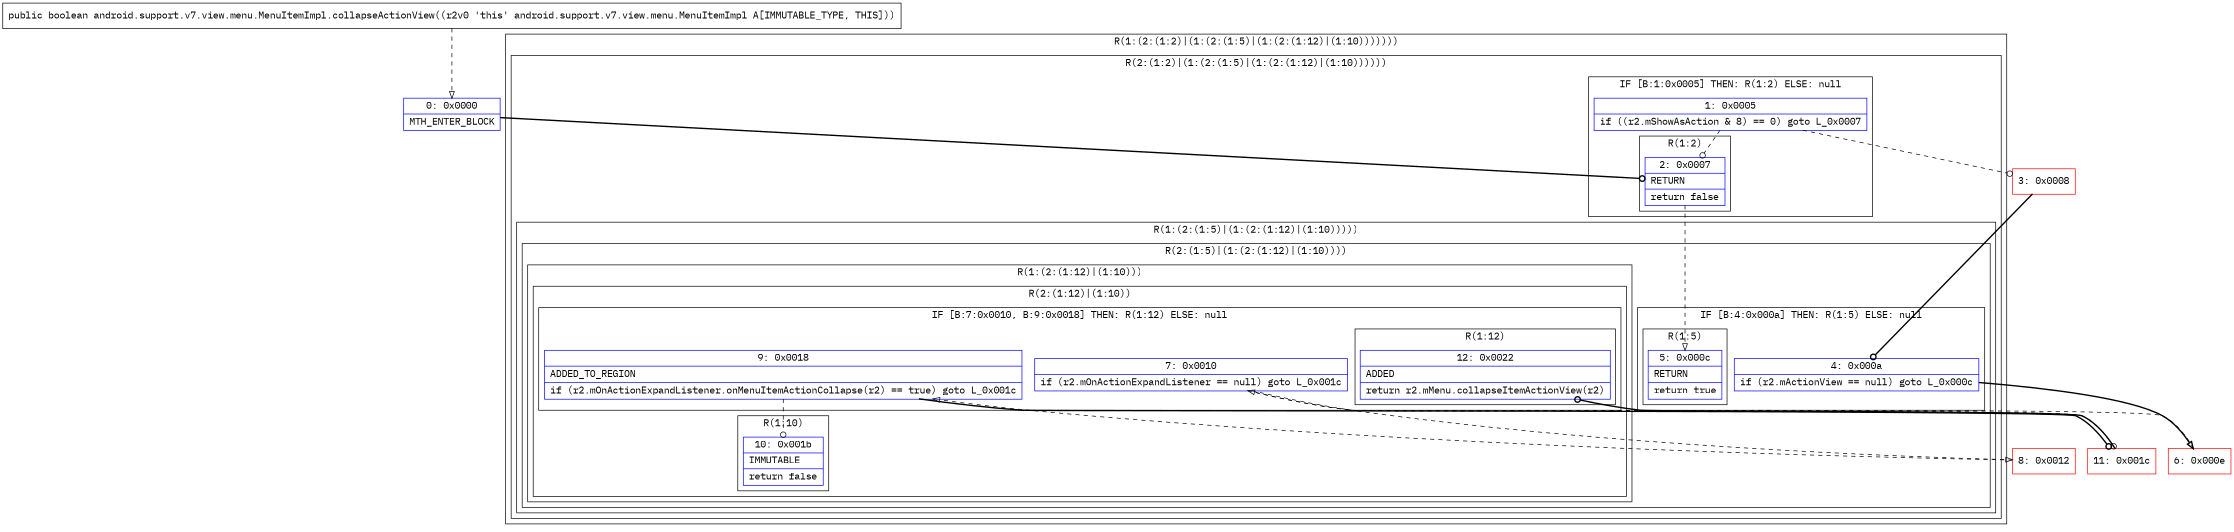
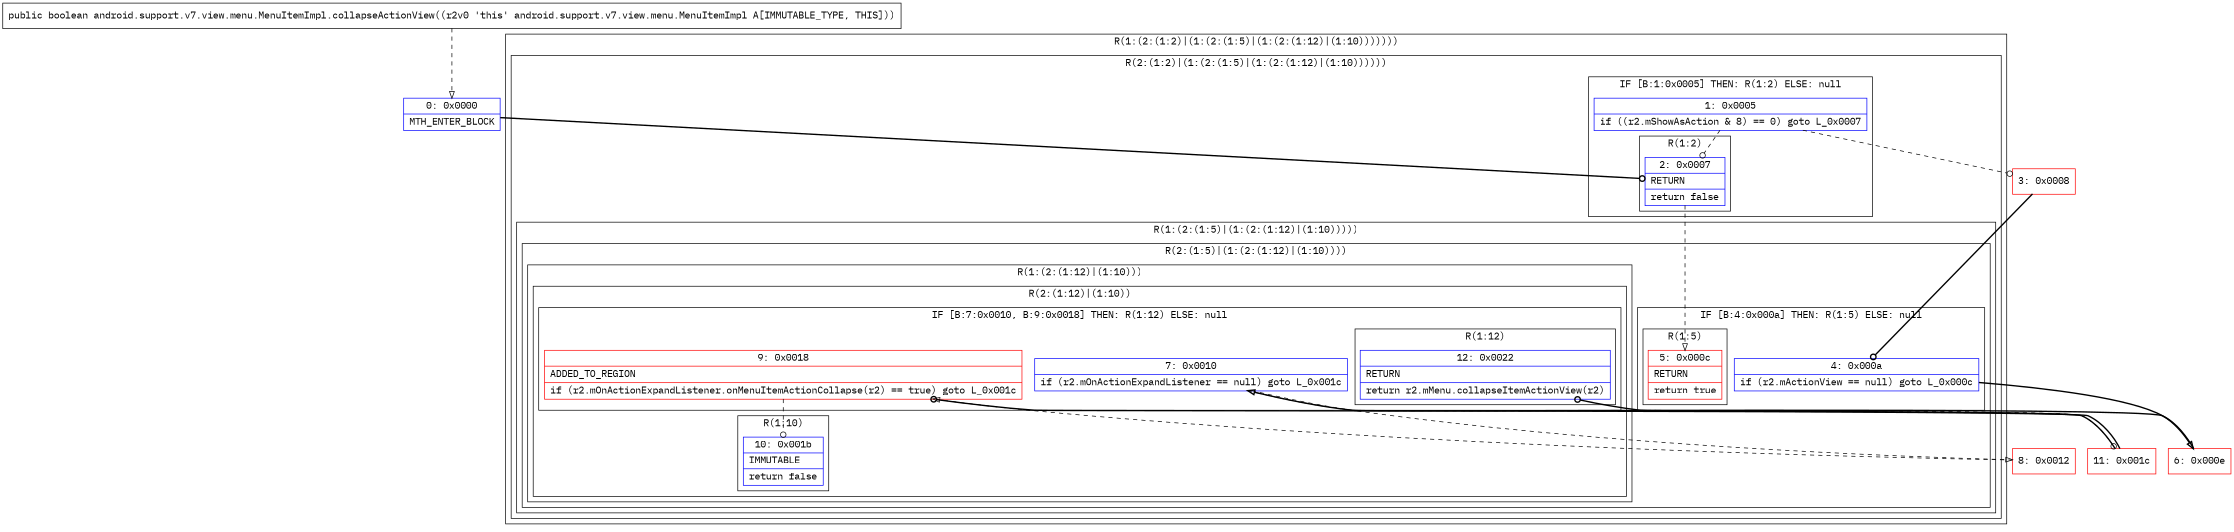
(1380, 374) -> (1383, 374)
(783, 375) -> (783, 375)
(1685, 375) -> (1685, 375)
(1731, 410) -> (1731, 410)
(1518, 411) -> (1535, 411)
